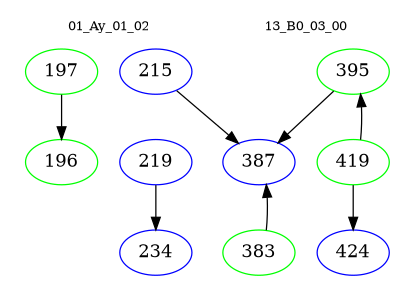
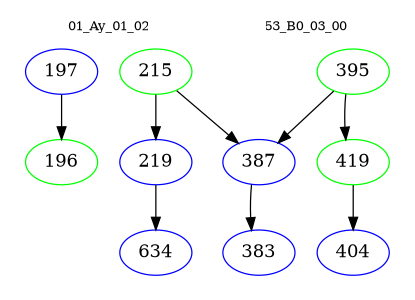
(306, 27) -> (306, 27)
(62, 72) -> (62, 72)
(156, 72) -> (156, 72)
none -> (156, 111)
(362, 123) -> (345, 111)
(267, 214) -> (251, 201)
(156, 253) -> (156, 253)
(259, 253) -> (259, 253)
(353, 253) -> (353, 253)
